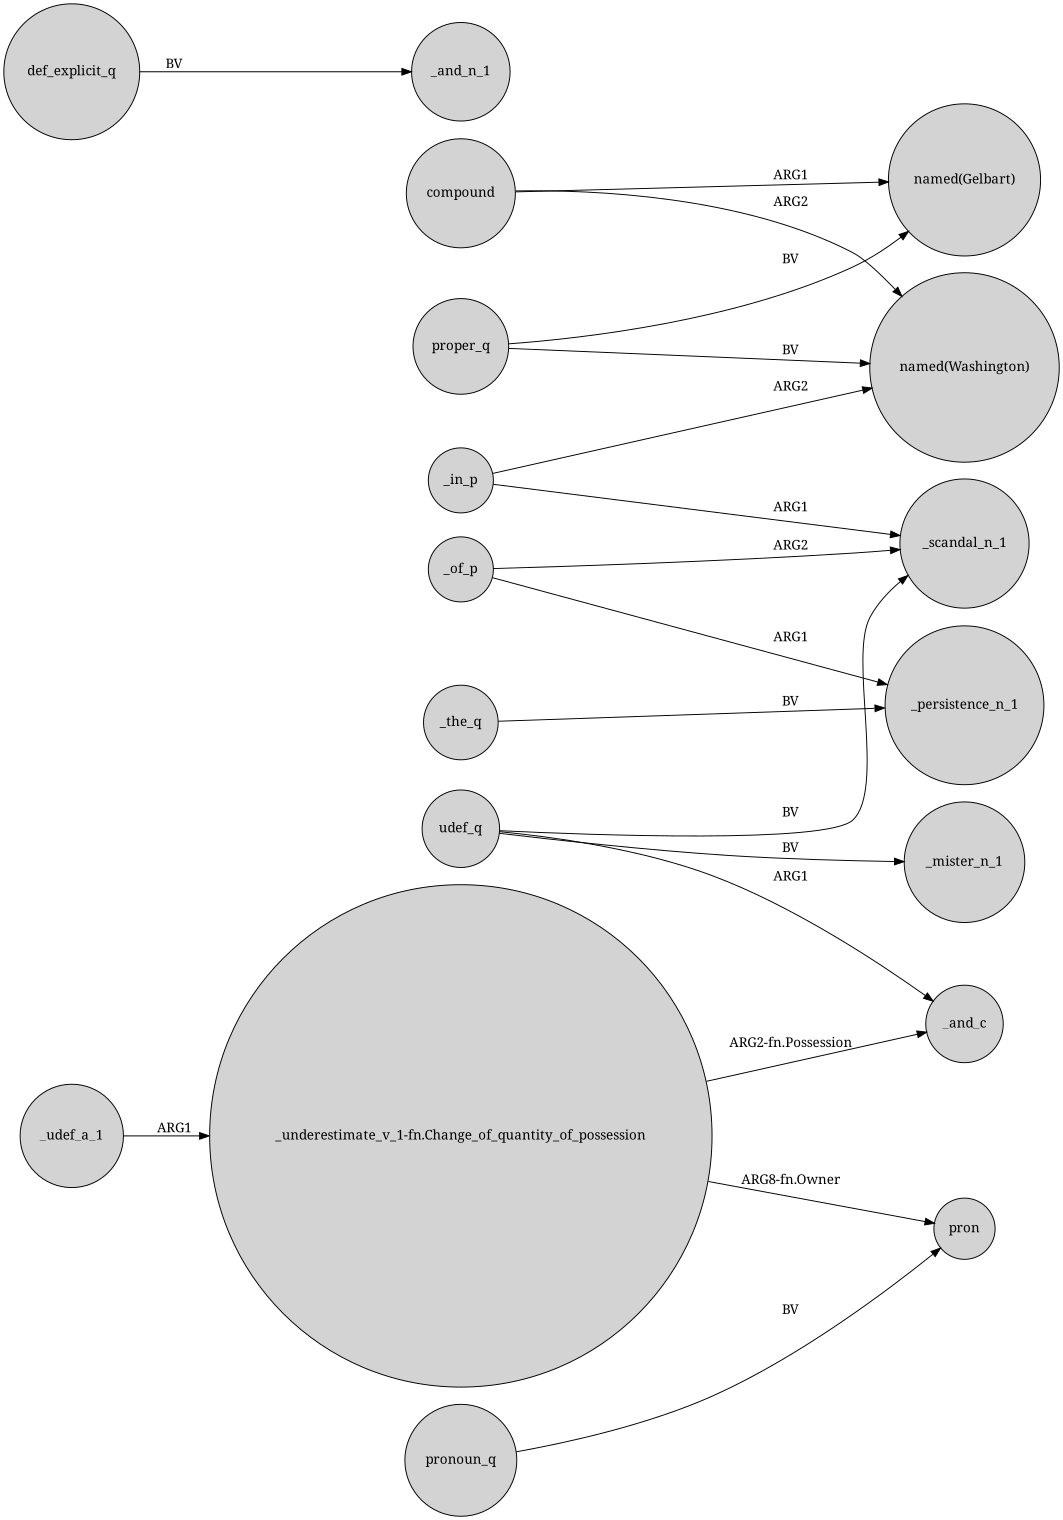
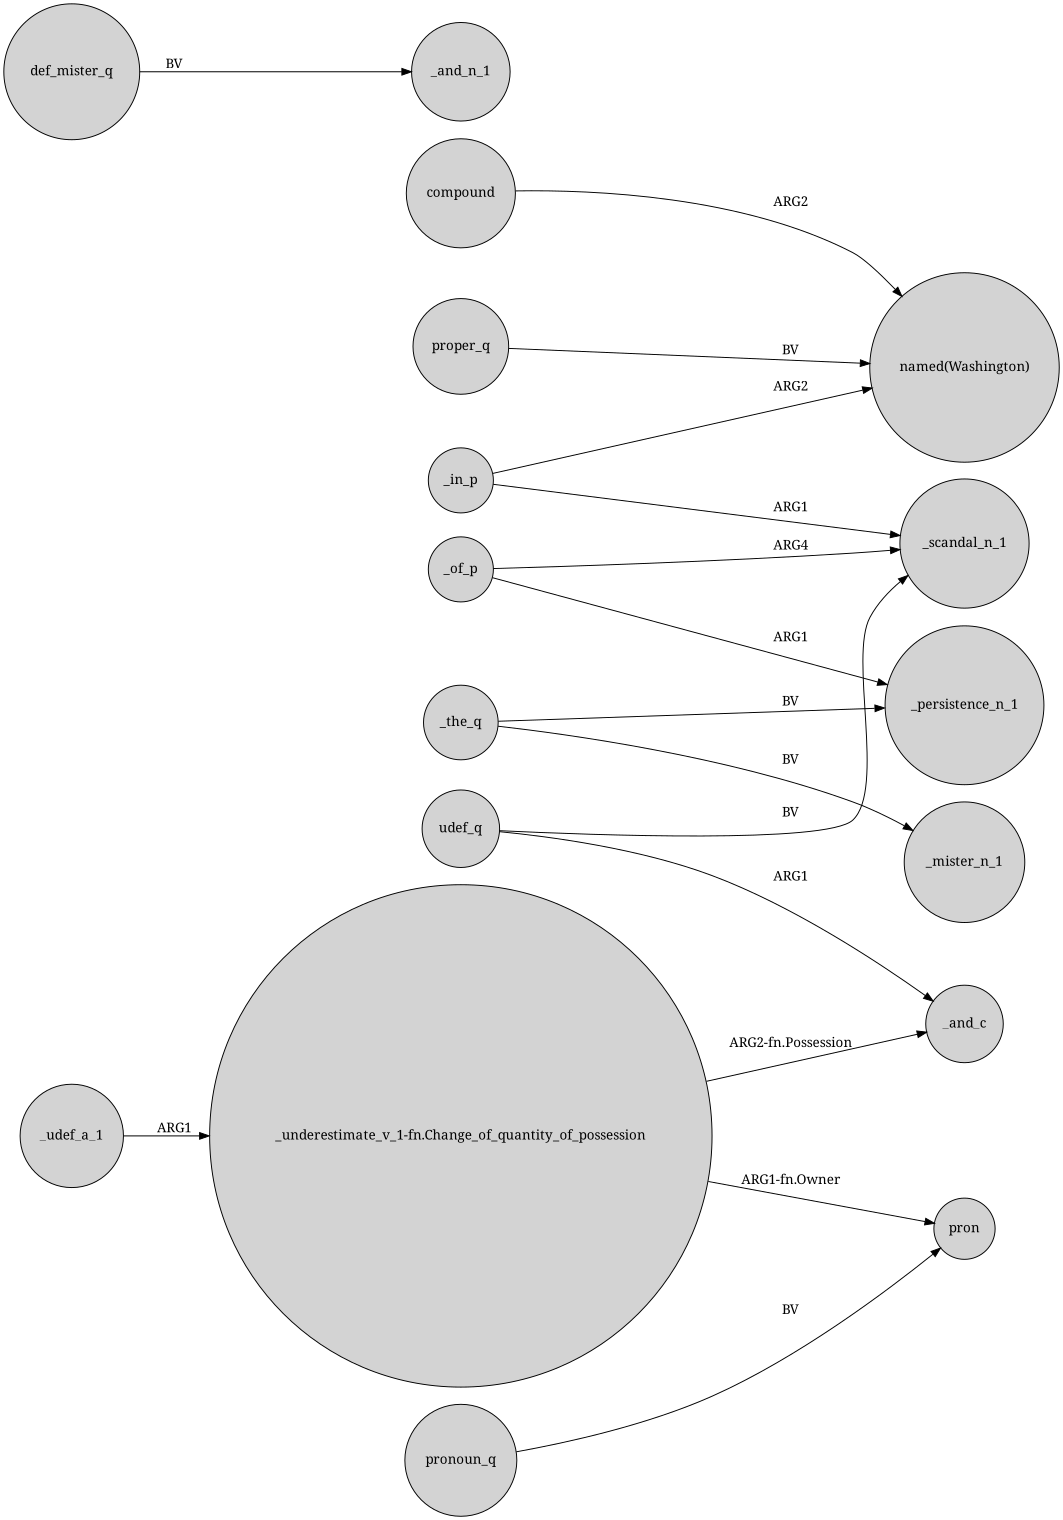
(72, 72) -> (72, 72)
(965, 180) -> none
(791, 546) -> (791, 546)
(696, 853) -> (705, 760)
(791, 1180) -> (791, 1180)
